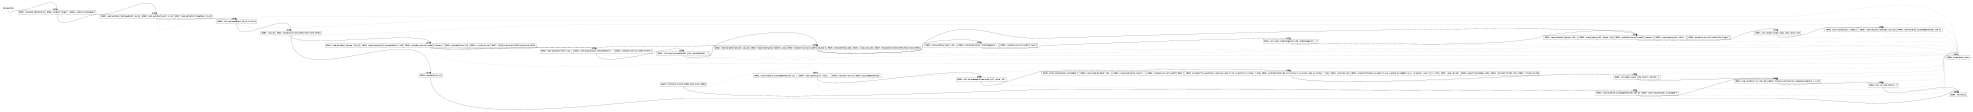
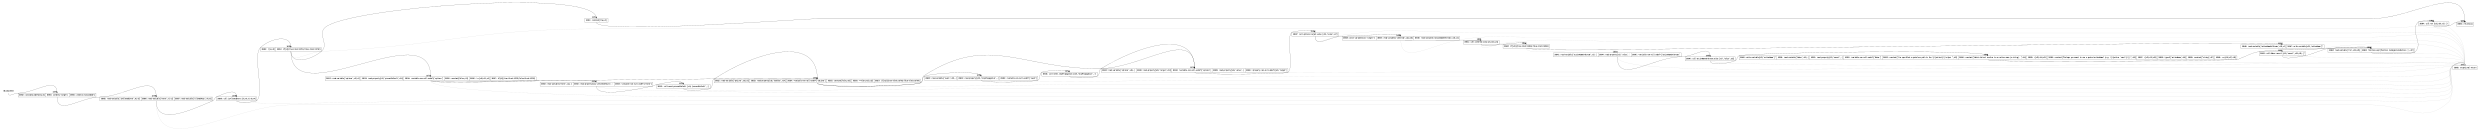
none -> (1481, 42)
